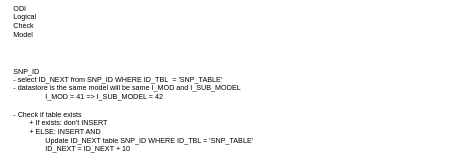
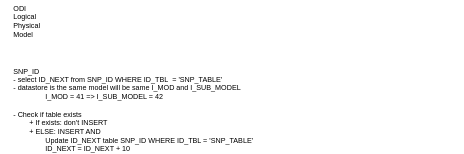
(26, 21) -> (28, 21)
